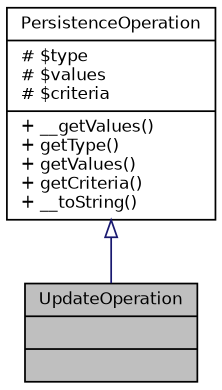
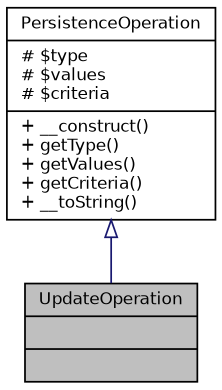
(88, 127) -> (85, 127)
